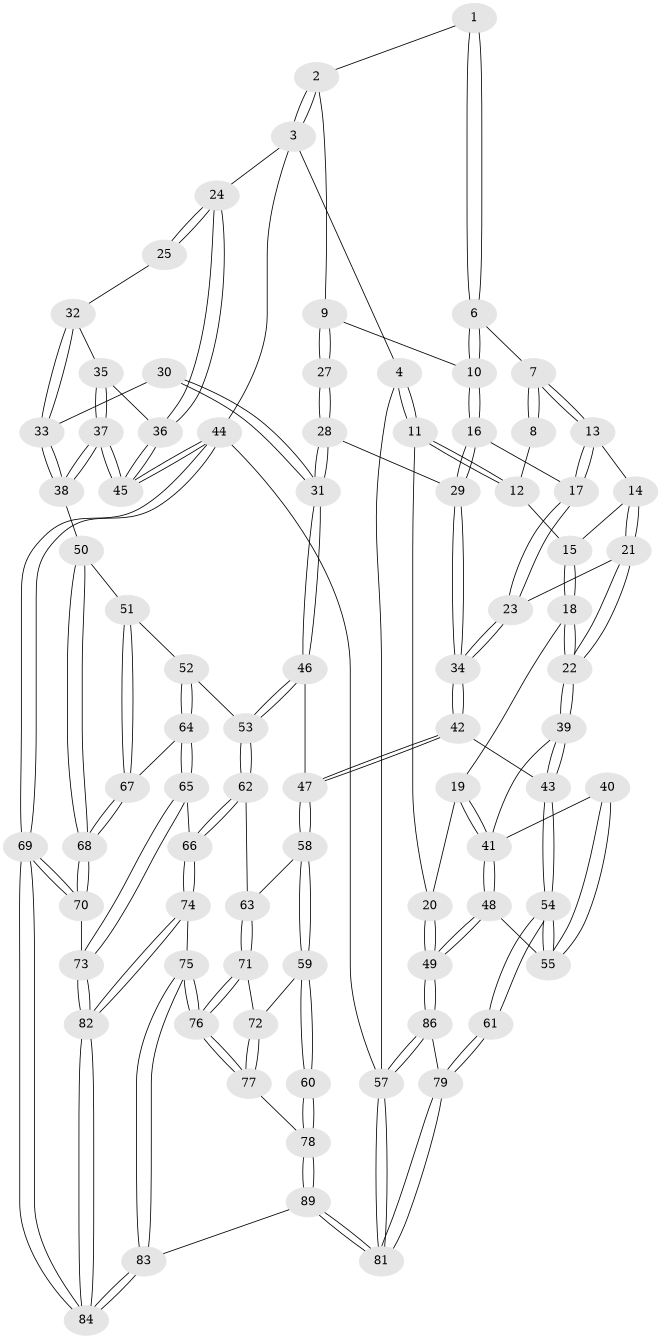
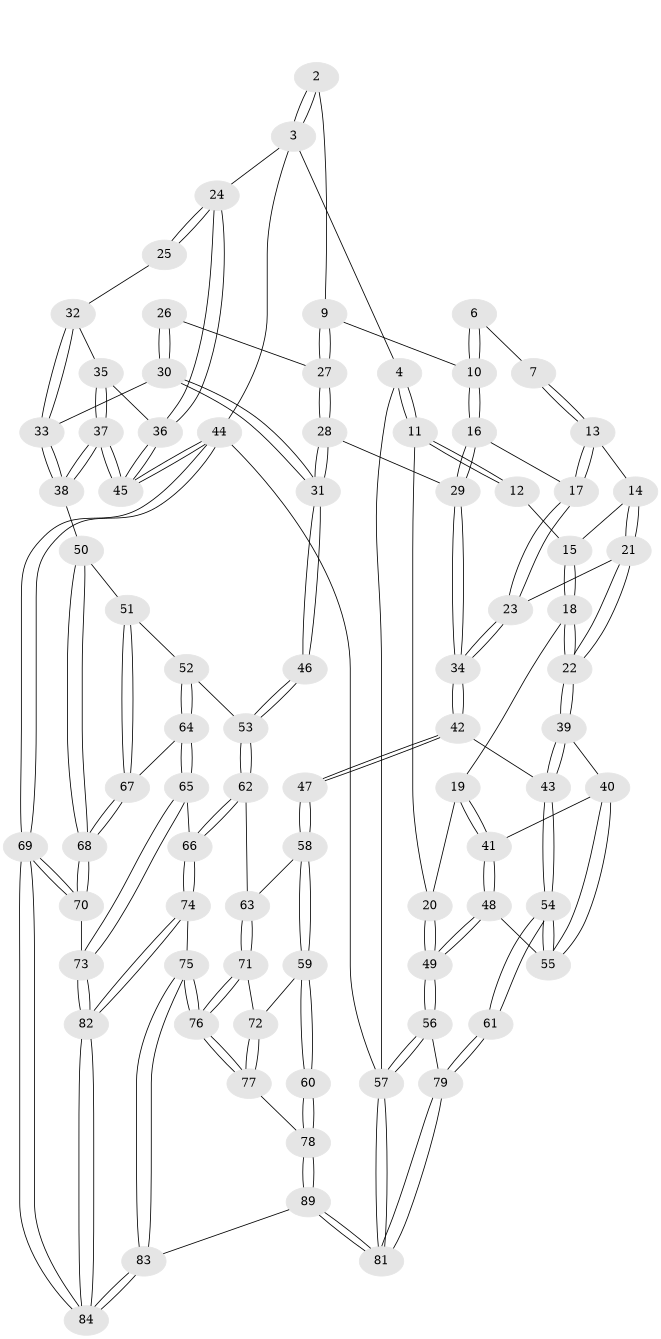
(474, 18) -> none
none -> (164, 314)
(534, 432) -> none
(305, 728) -> none
(514, 781) -> (586, 758)
(430, 1024) -> (430, 1024)
